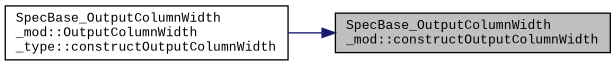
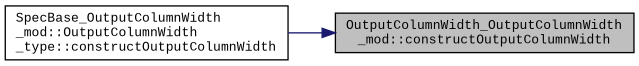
(473, 33) -> (485, 33)
